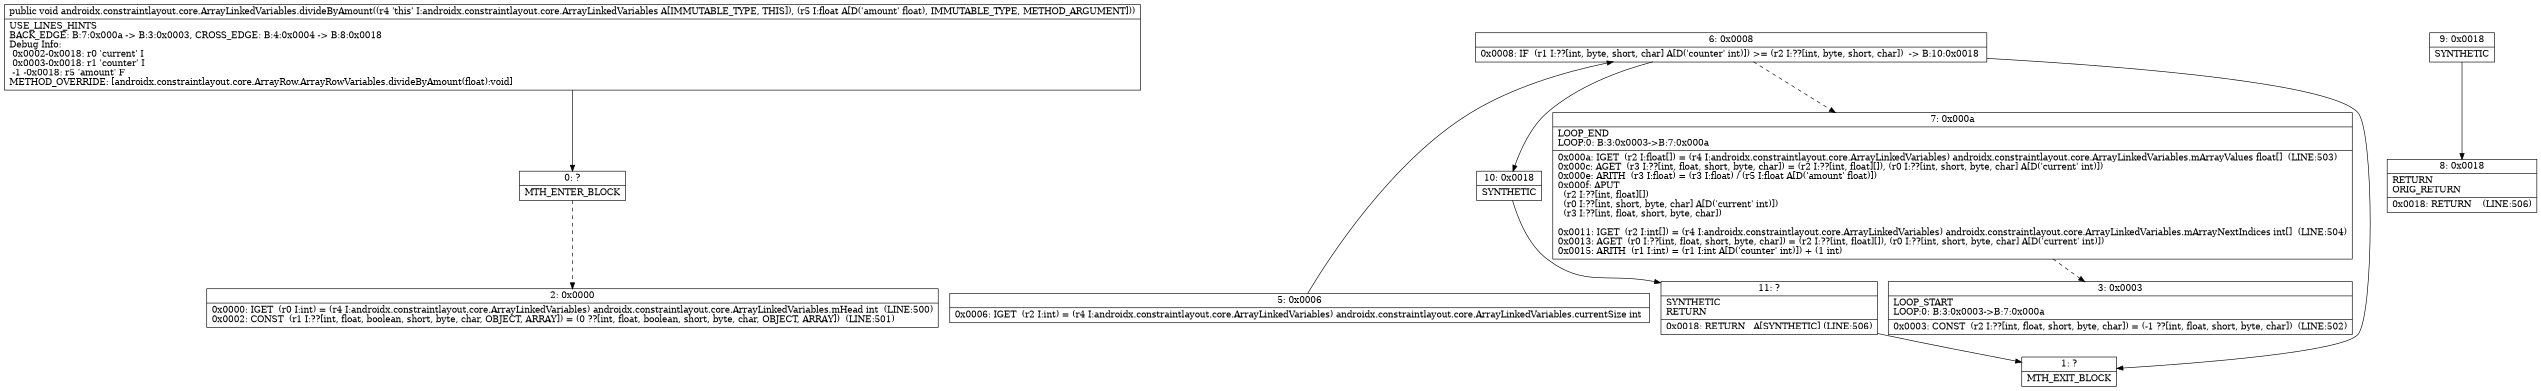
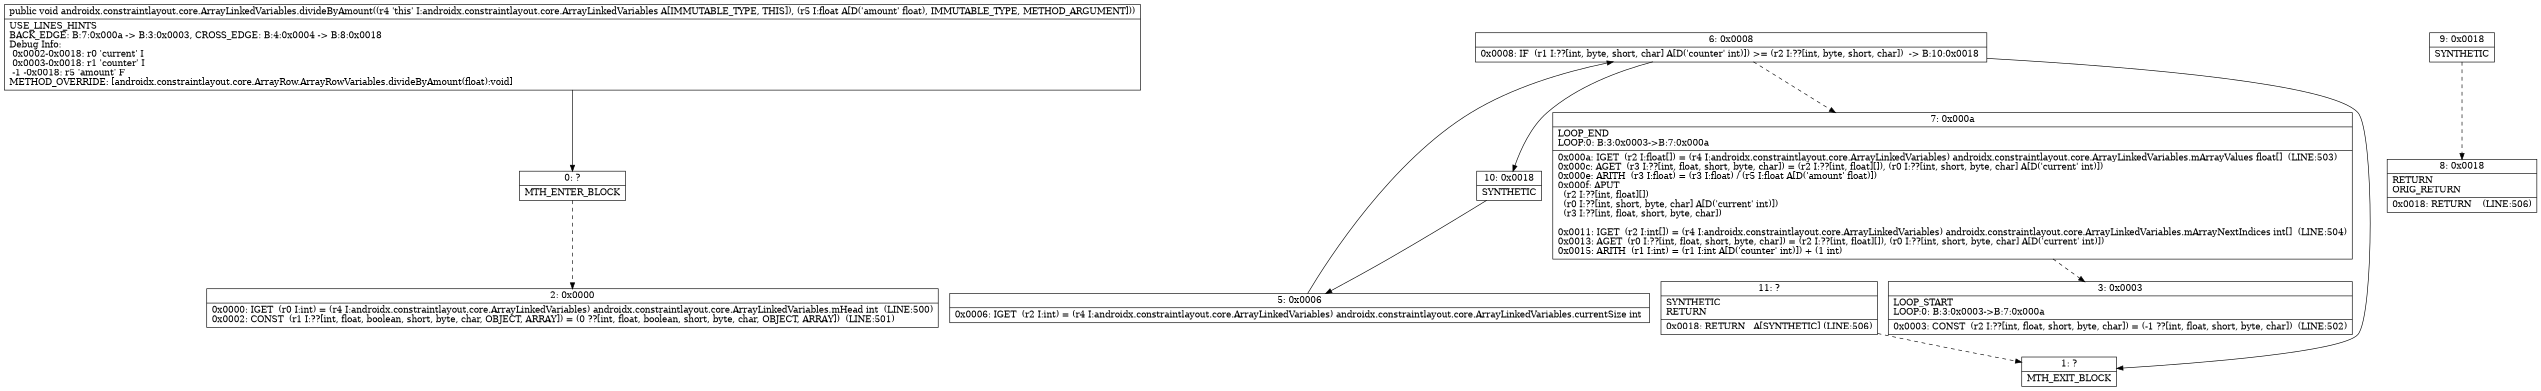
(2462, 108) -> (2462, 108)
(1565, 270) -> (1410, 247)
(1946, 348) -> (1946, 348)
